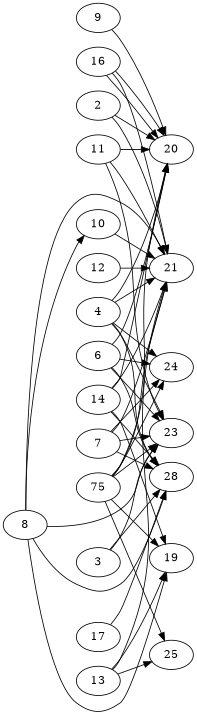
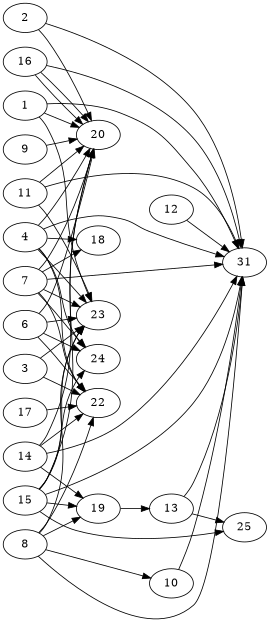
none -> (25, 106)
none -> (72, 210)
none -> (98, 240)
(171, 268) -> (245, 262)
(171, 477) -> (98, 403)
(98, 488) -> (25, 500)
(140, 626) -> (131, 509)
